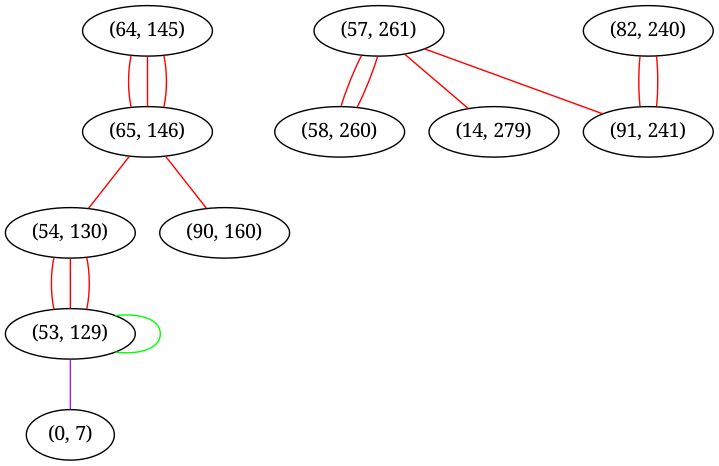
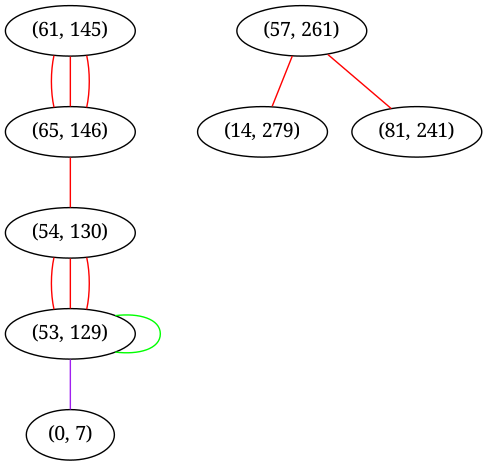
(148, 31) -> (70, 31)
(648, 31) -> none
(340, 132) -> none
(648, 132) -> (417, 132)
(225, 233) -> none
